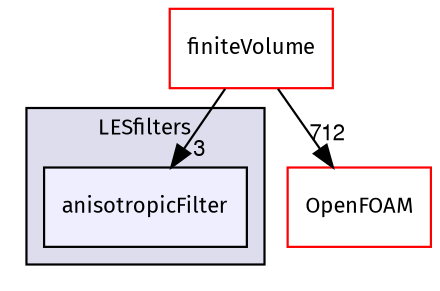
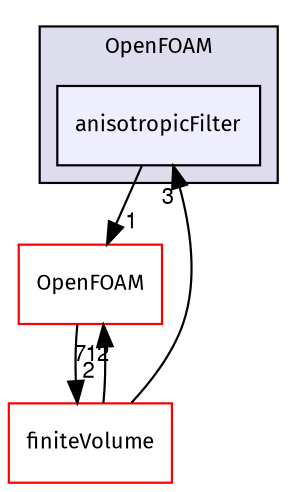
(145, 129) -> (159, 47)
none -> (128, 197)
none -> (76, 353)
